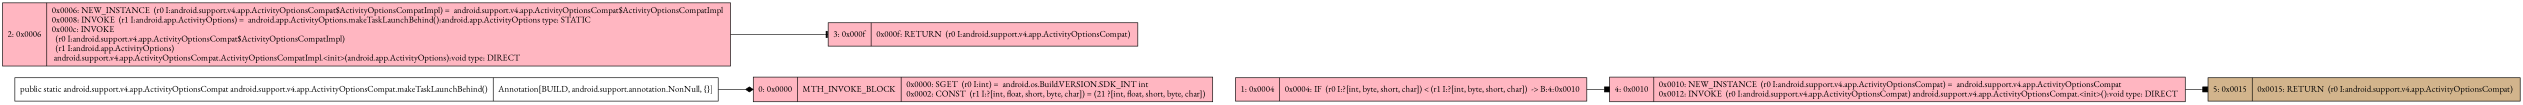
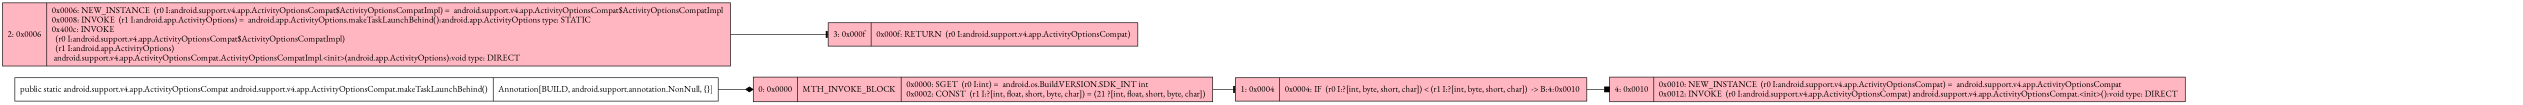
(85, 29) -> (85, 29)
none -> (1223, 89)
(2364, 89) -> none
